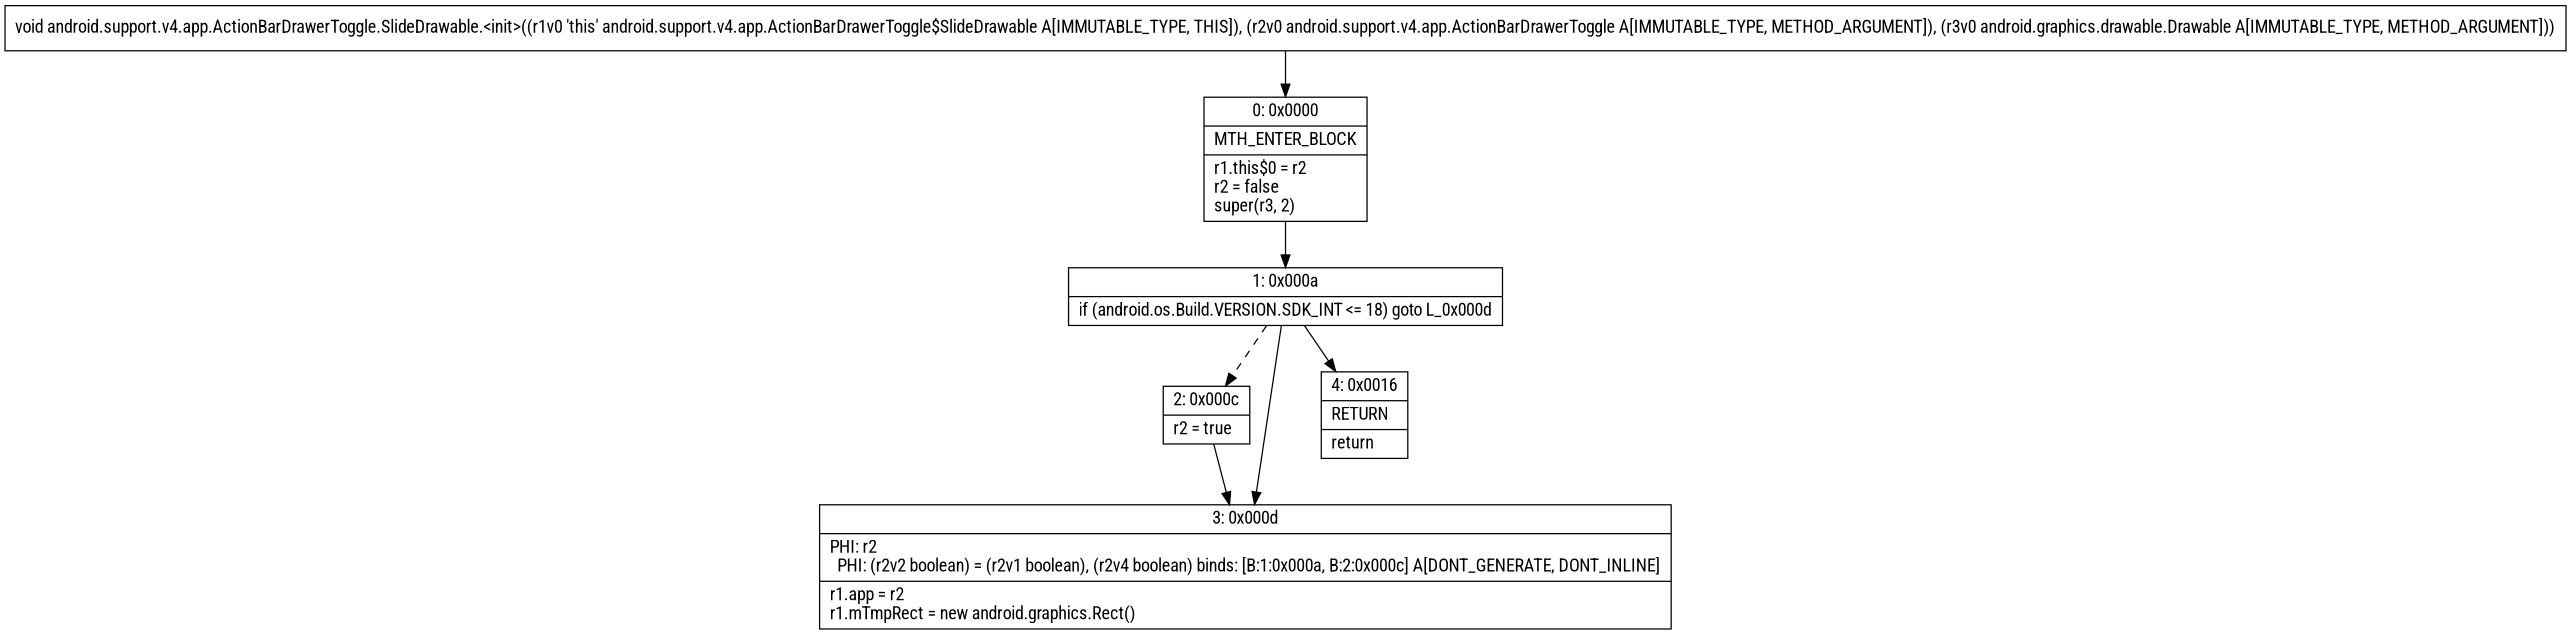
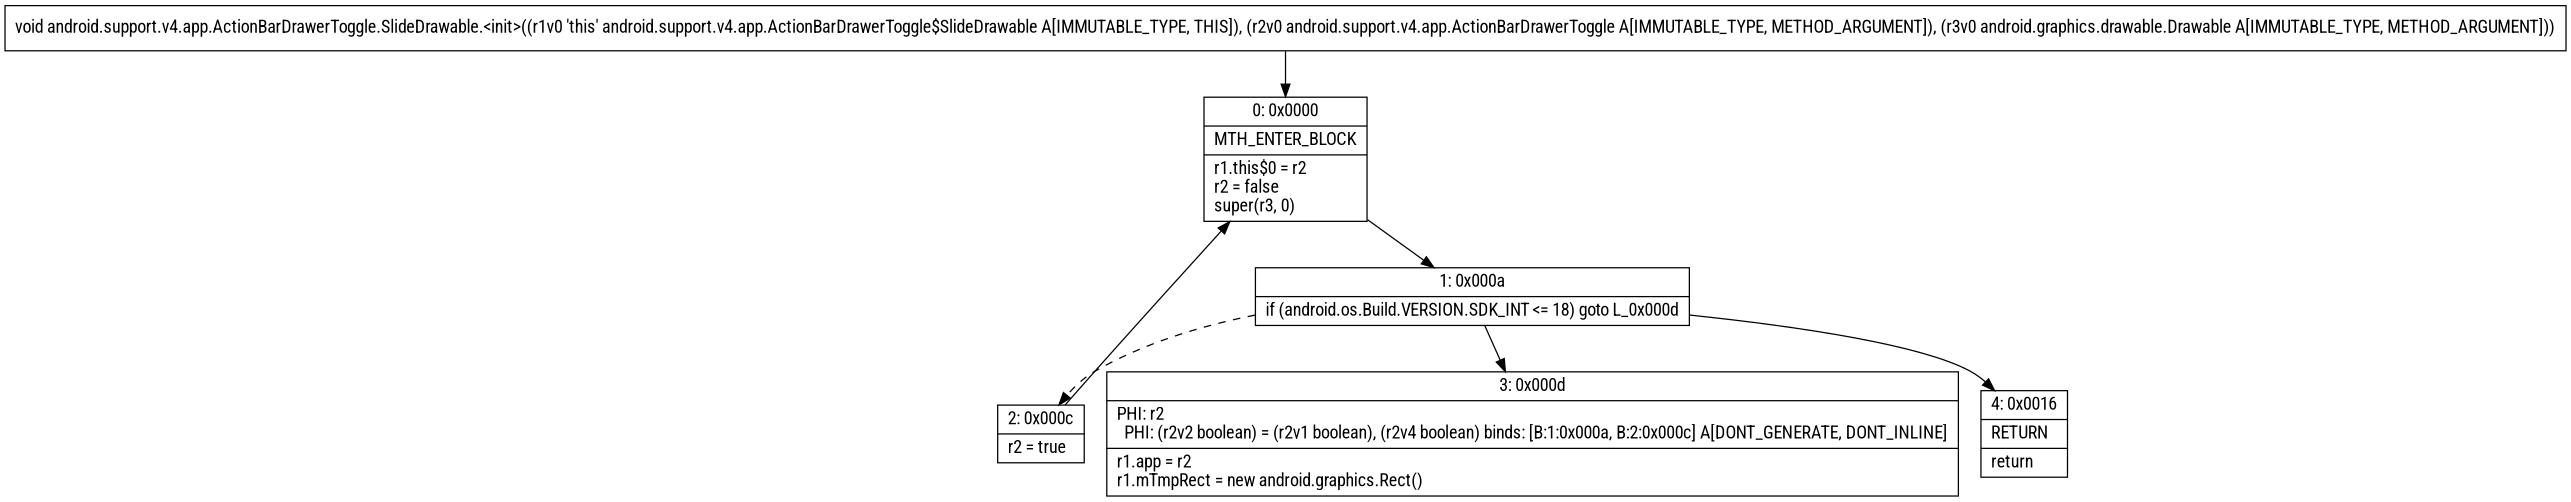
(1255, 206) -> (1255, 206)
(1220, 468) -> (1143, 318)
